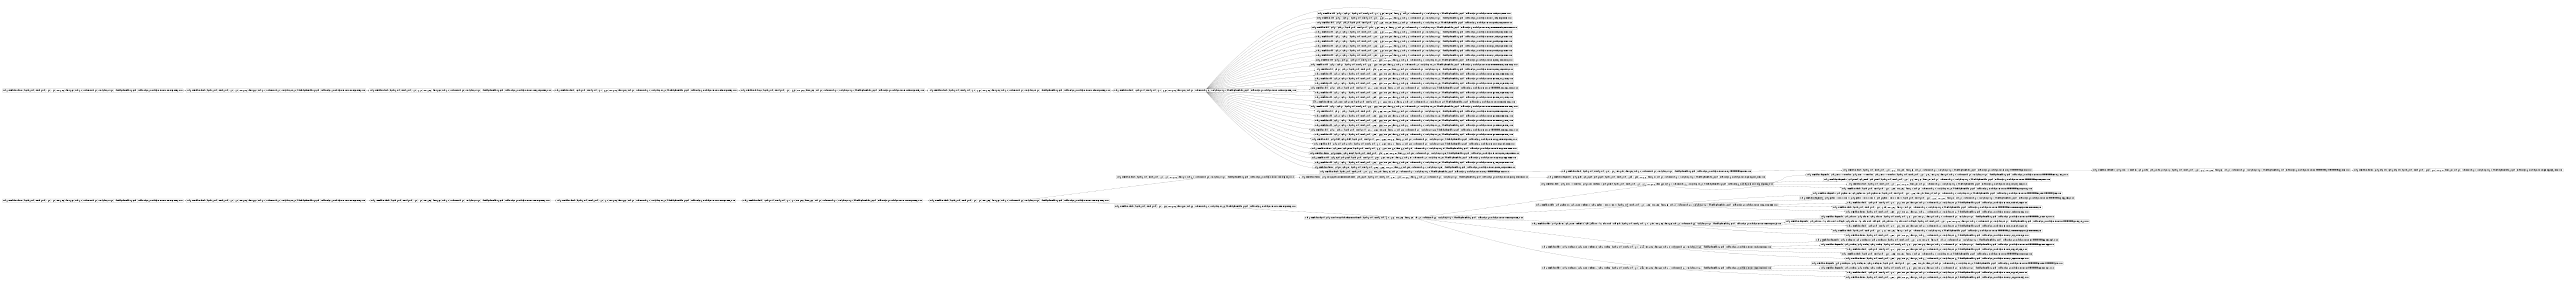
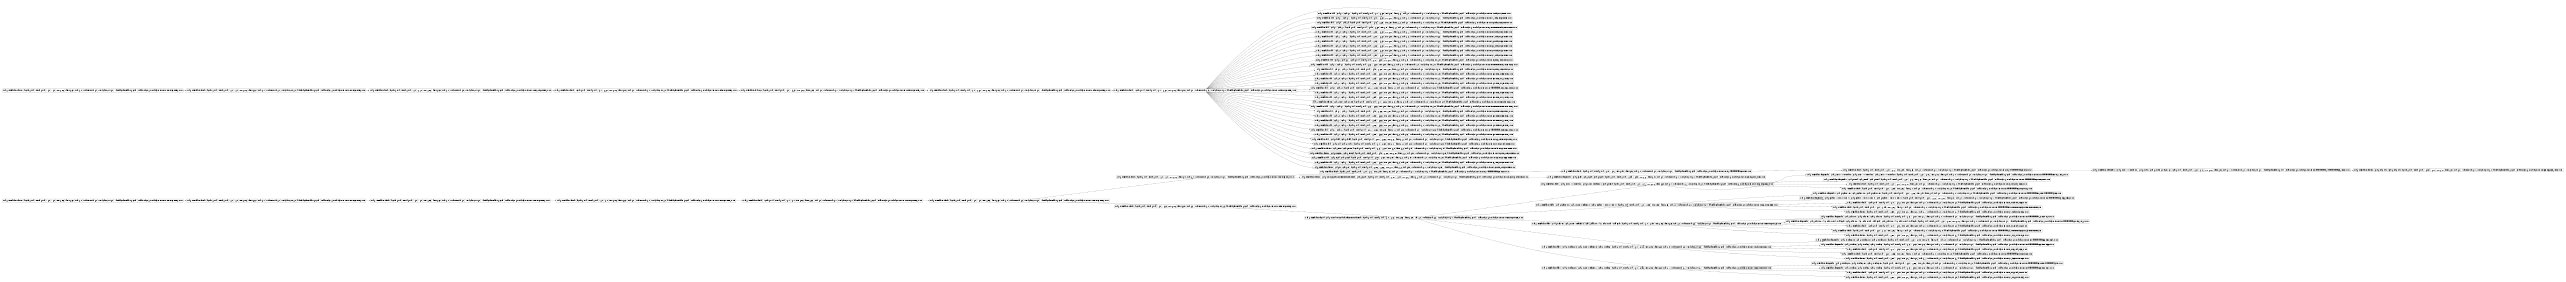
(2177, 170) -> (2177, 170)
